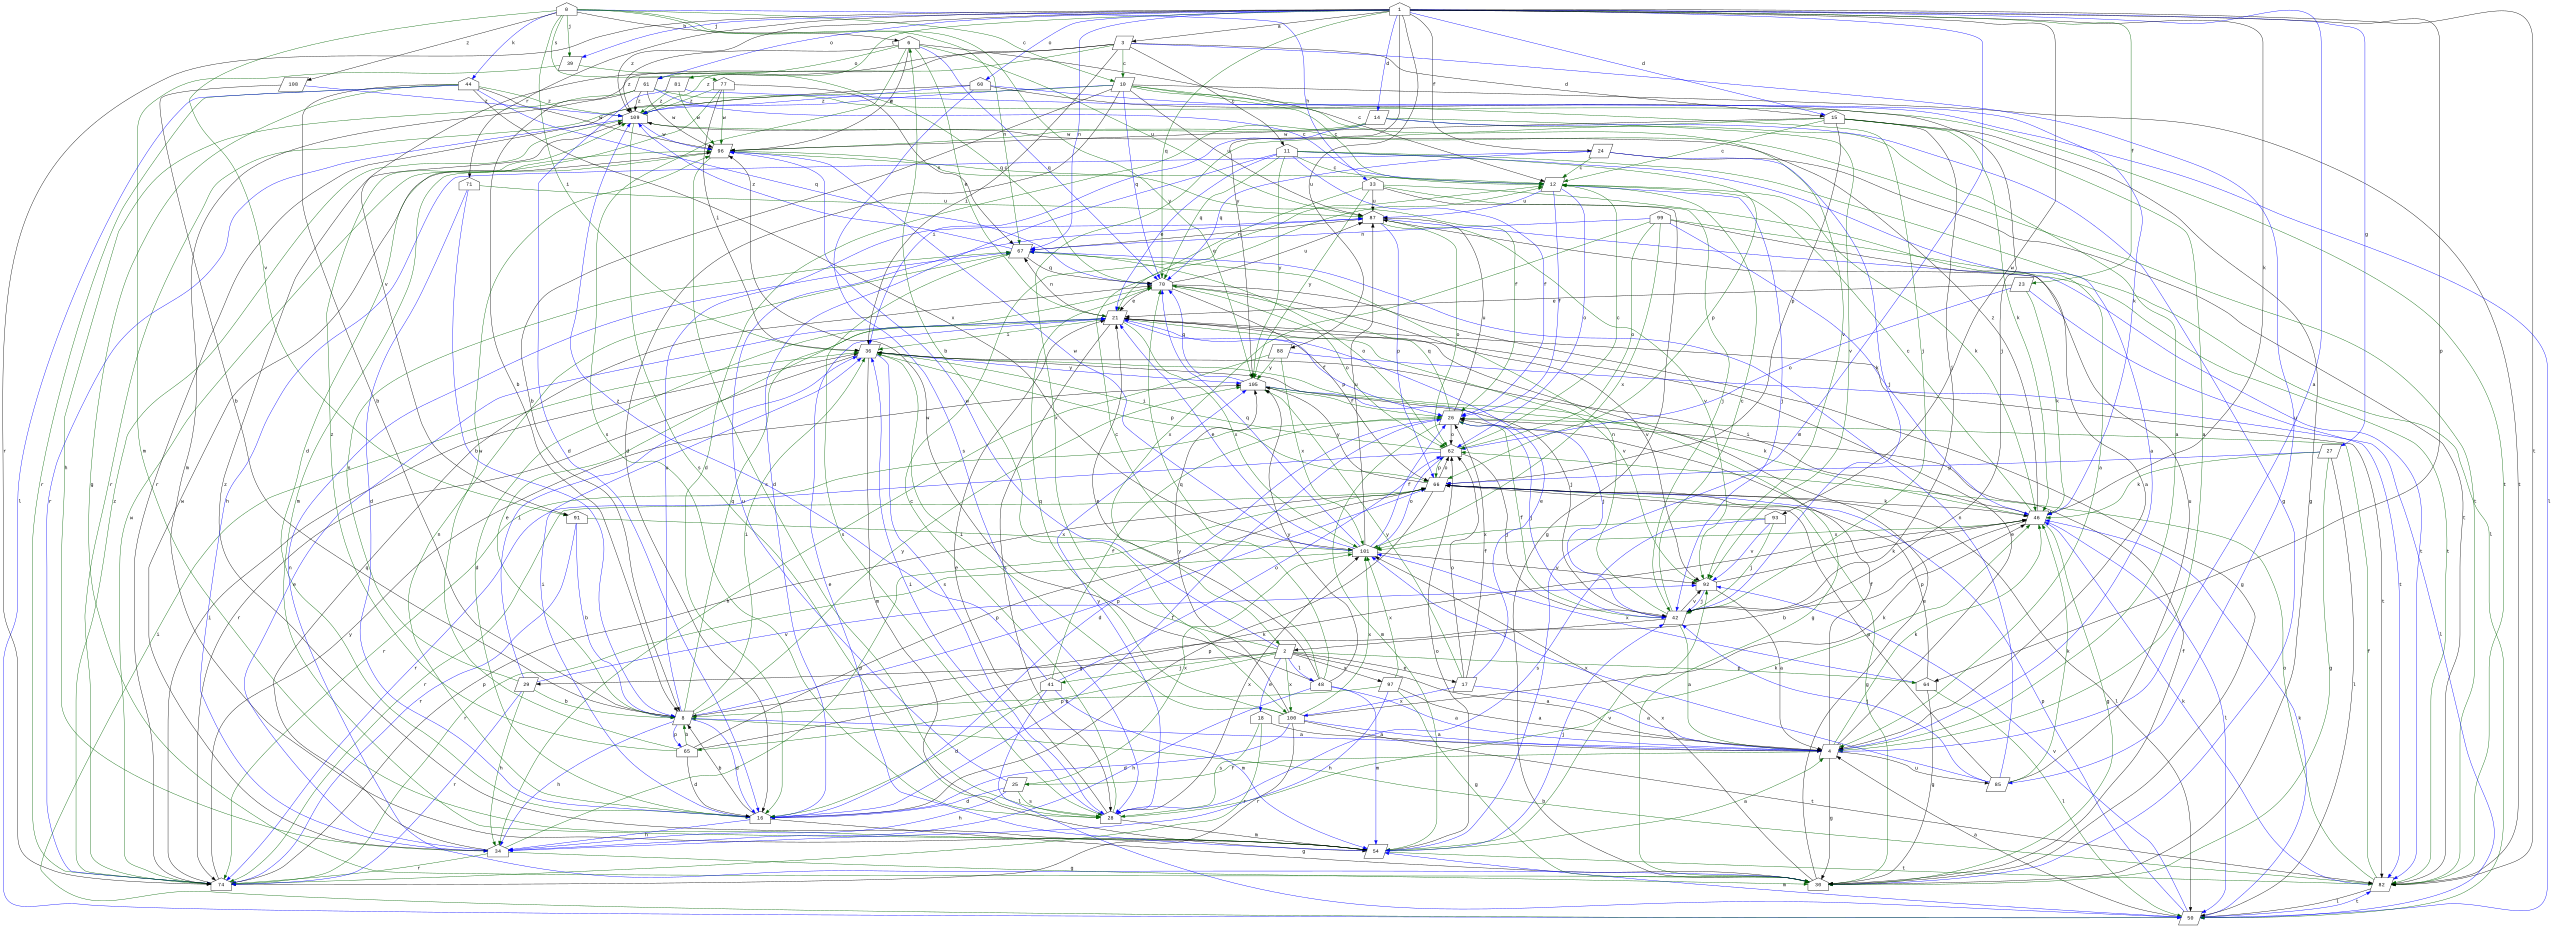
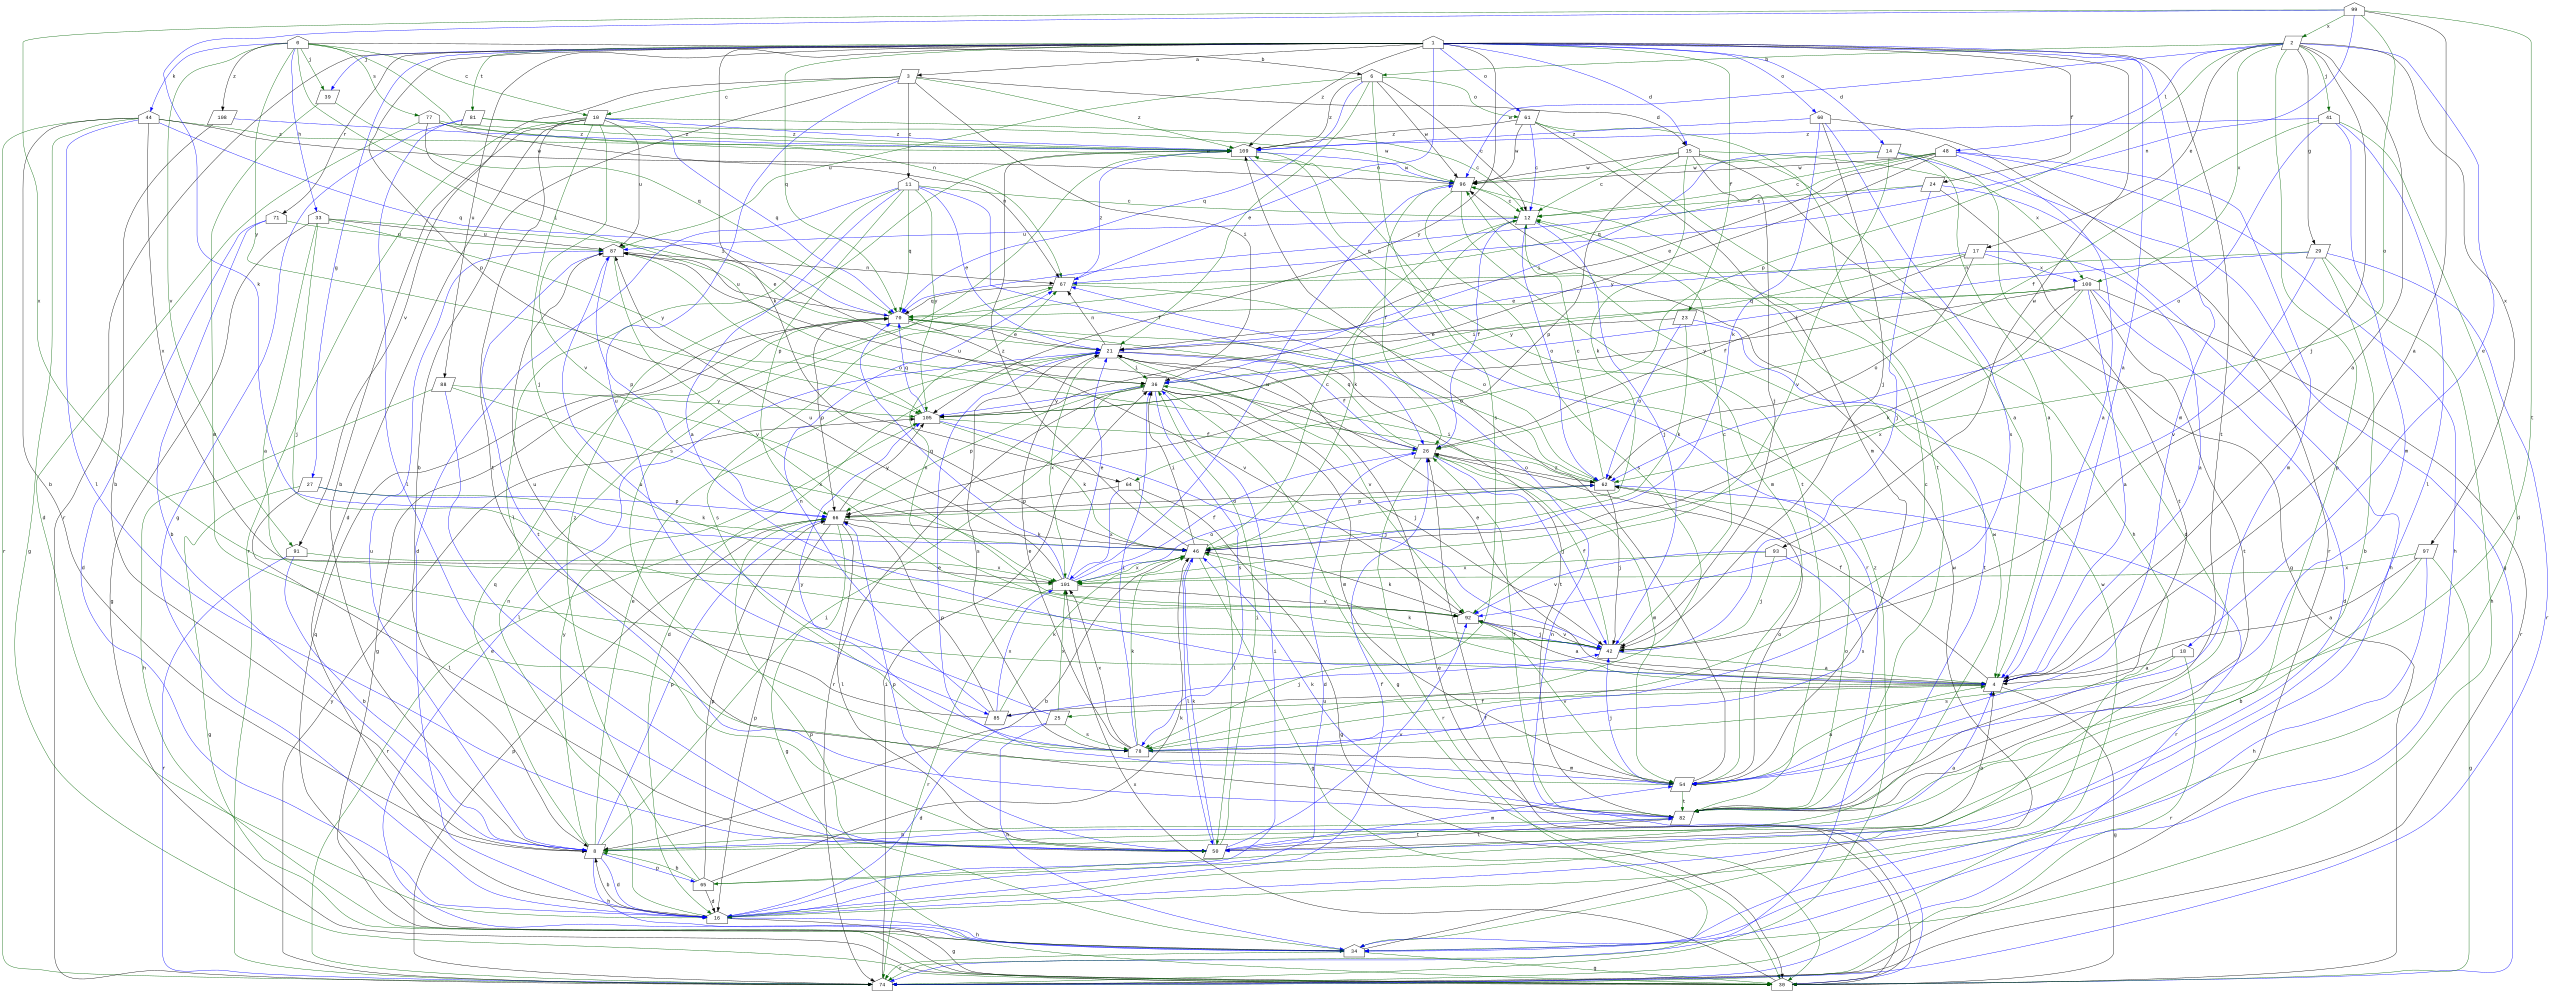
(570, 451) -> (178, 518)
(1482, 634) -> (2136, 467)
(1111, 818) -> (1138, 751)
